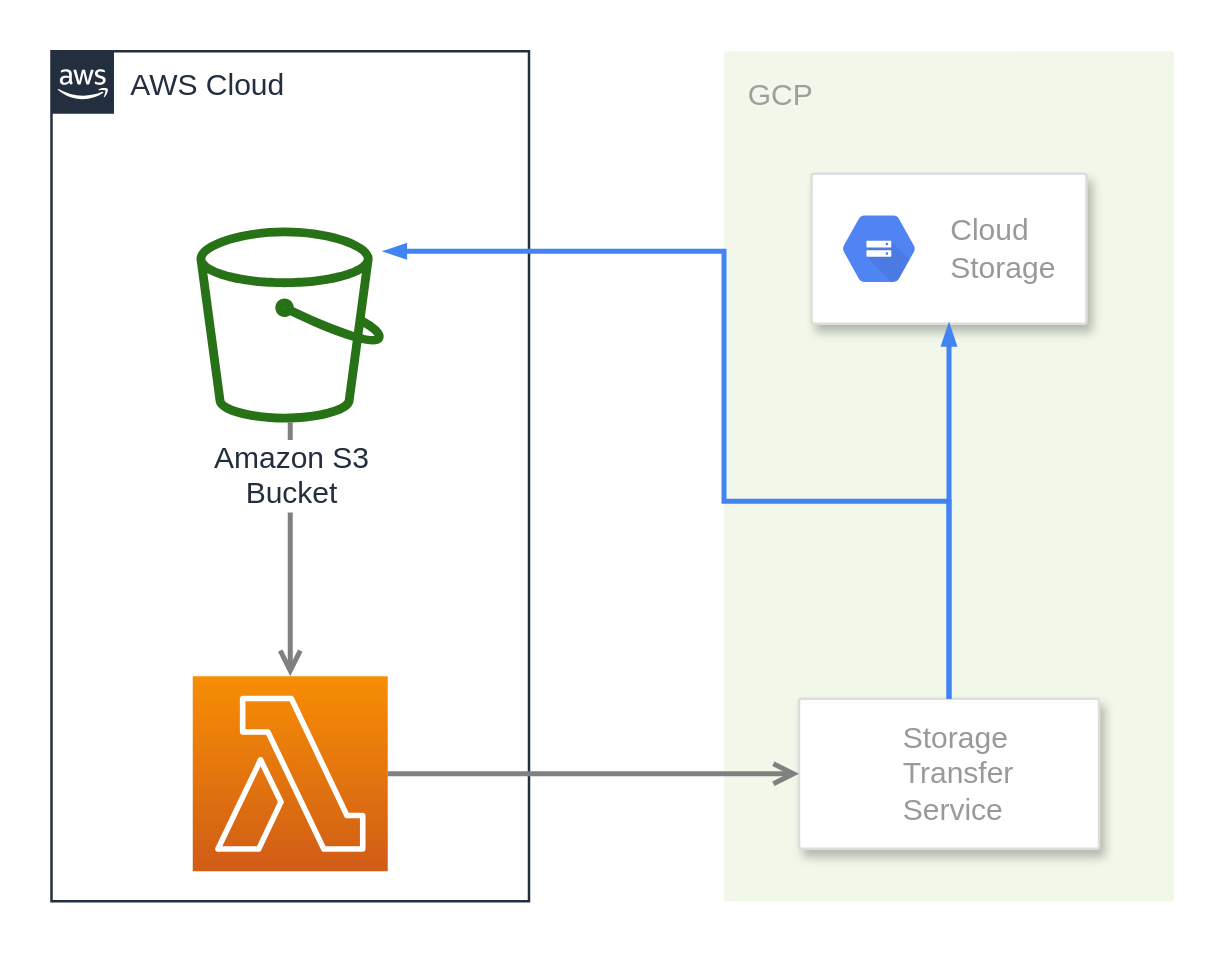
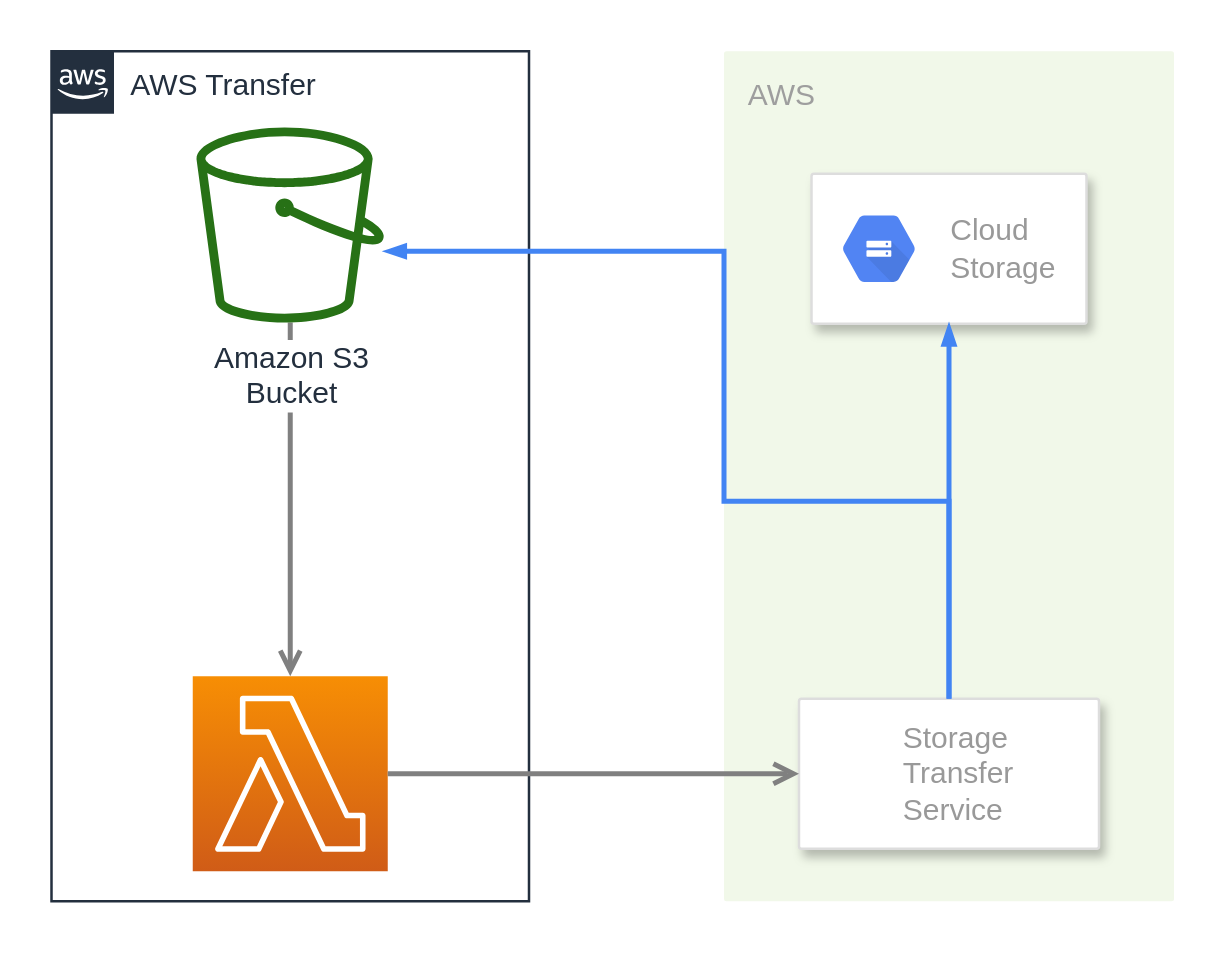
(199, 87) -> (228, 87)
(774, 97) -> (774, 97)
(290, 325) -> (290, 225)
